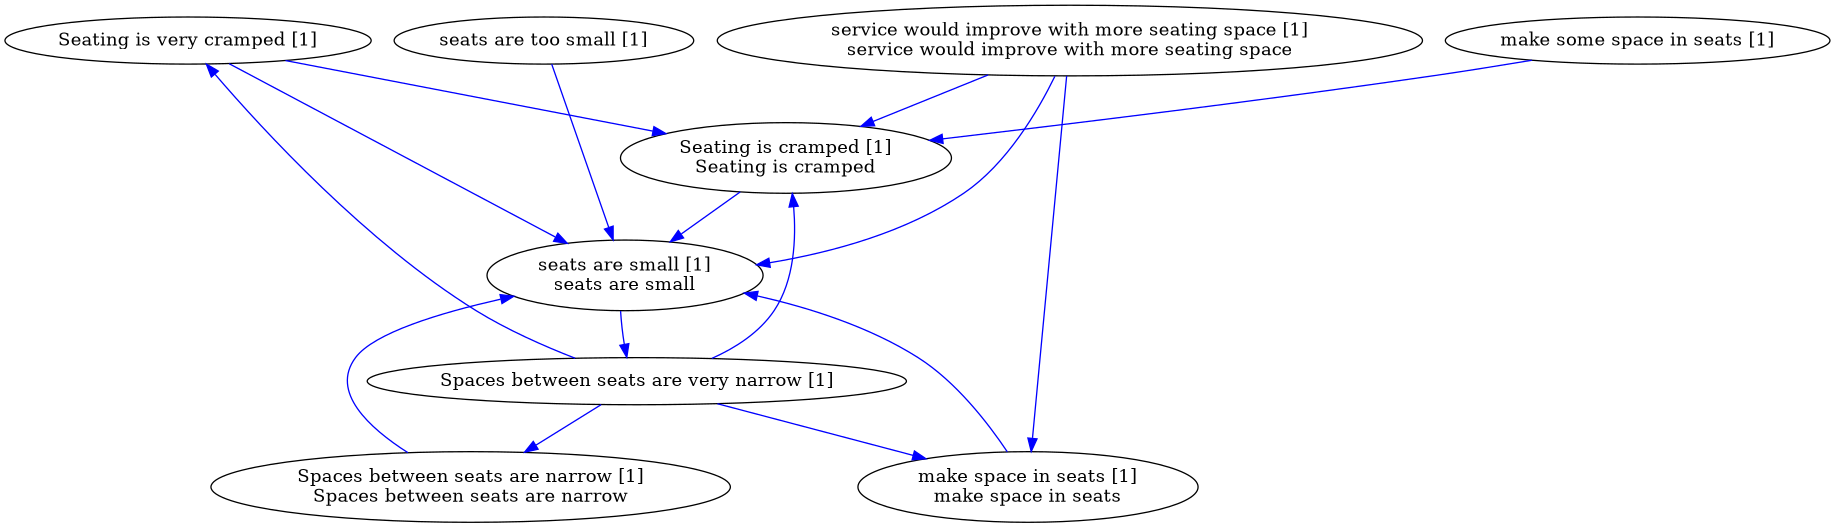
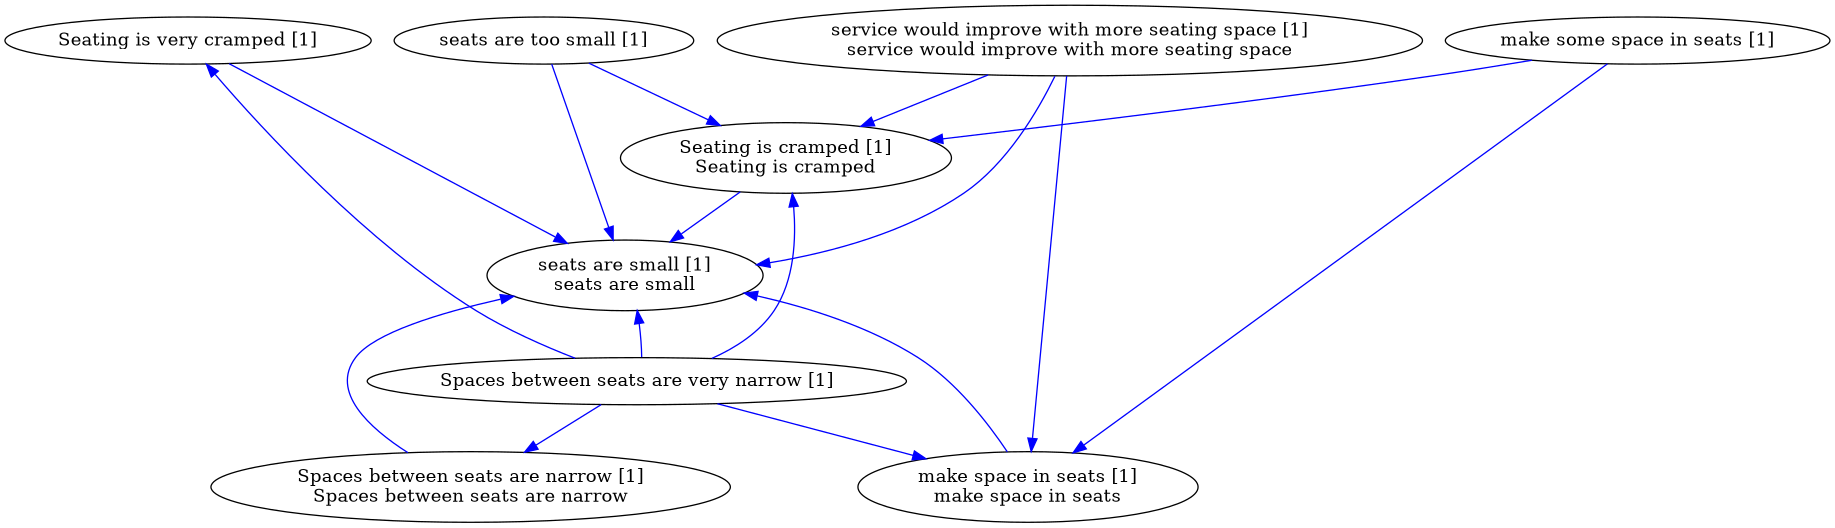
(469, 96) -> (649, 91)
none -> (1346, 254)
(622, 328) -> (641, 340)
